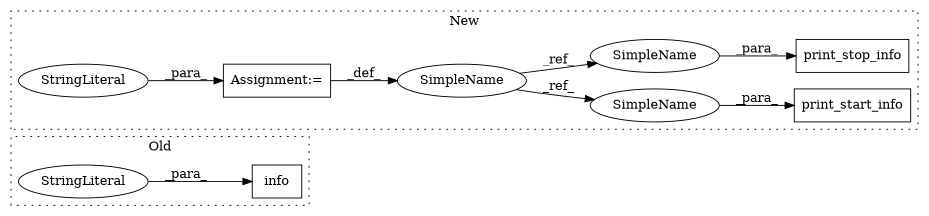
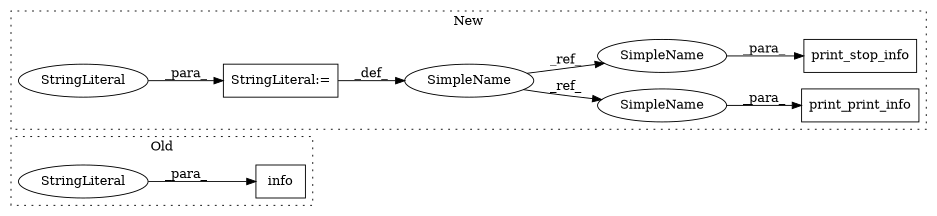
(277, 81) -> (281, 81)
(852, 105) -> (860, 105)
